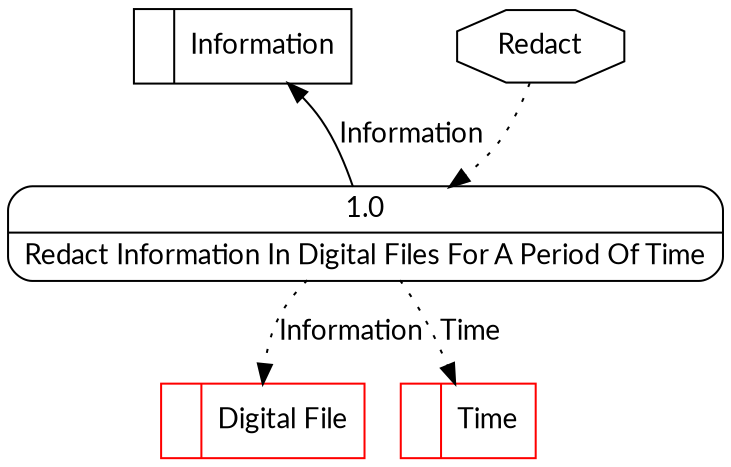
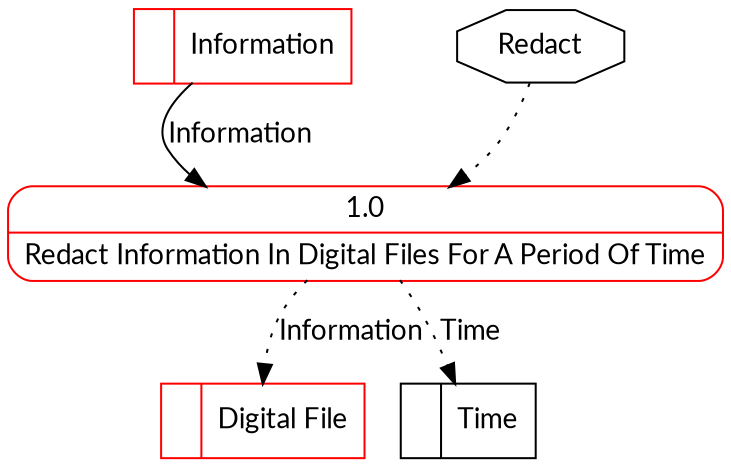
(243, 46) -> (243, 46)
(333, 139) -> (163, 128)
(366, 234) -> (366, 234)
(468, 421) -> (468, 421)
